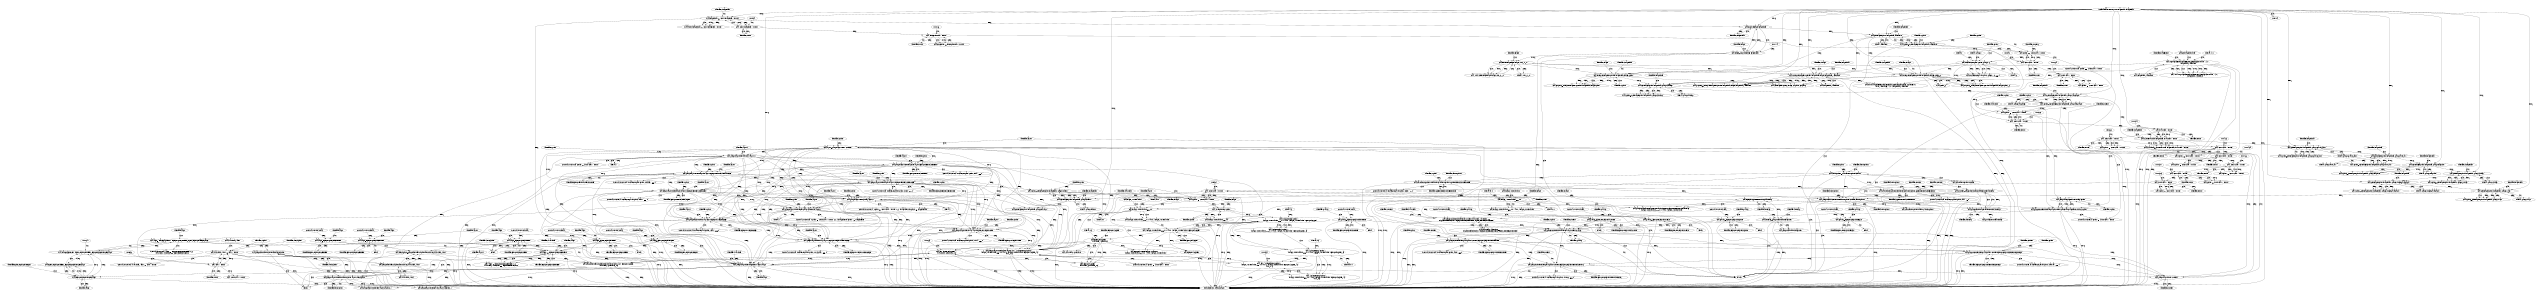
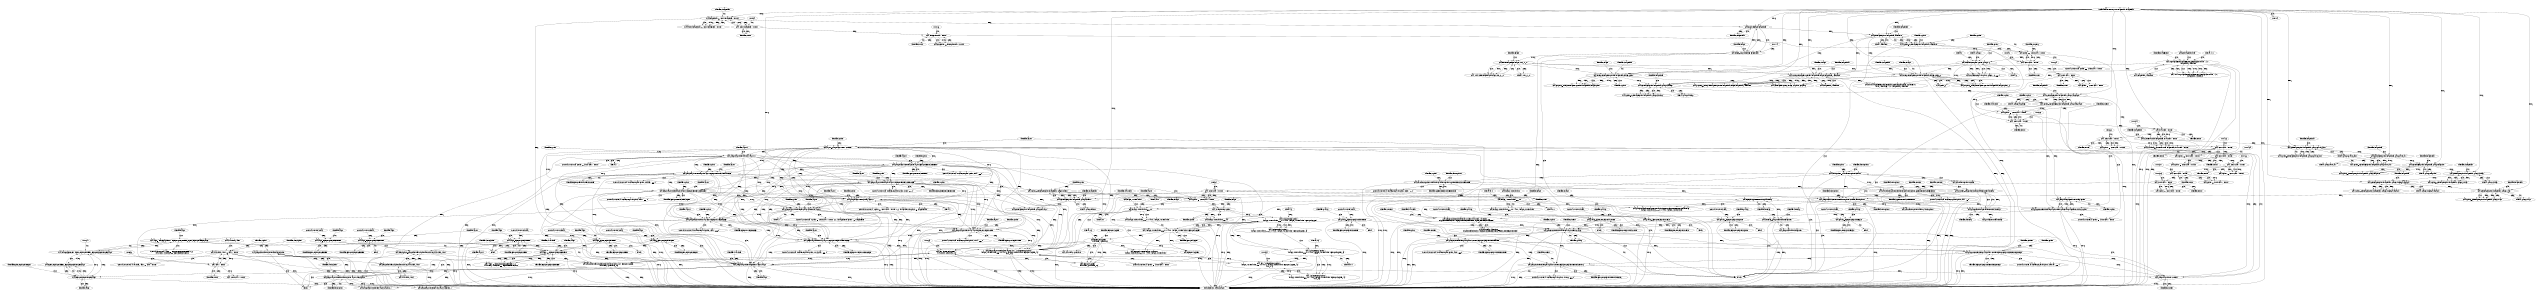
none -> (719, 24)
(2122, 84) -> (2127, 74)
(747, 241) -> (747, 241)
(2113, 252) -> (2113, 252)
(1824, 287) -> (1824, 287)
